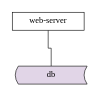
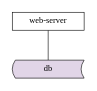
(51, 75) -> (48, 69)
